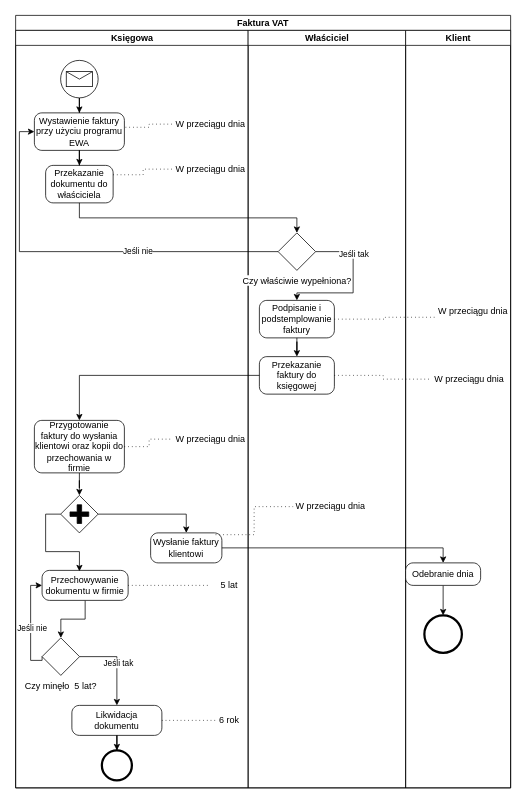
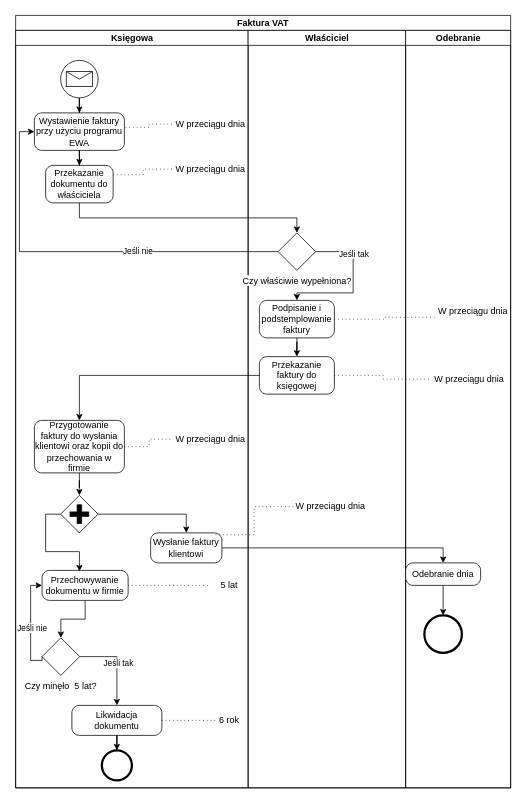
(458, 38) -> (458, 38)
